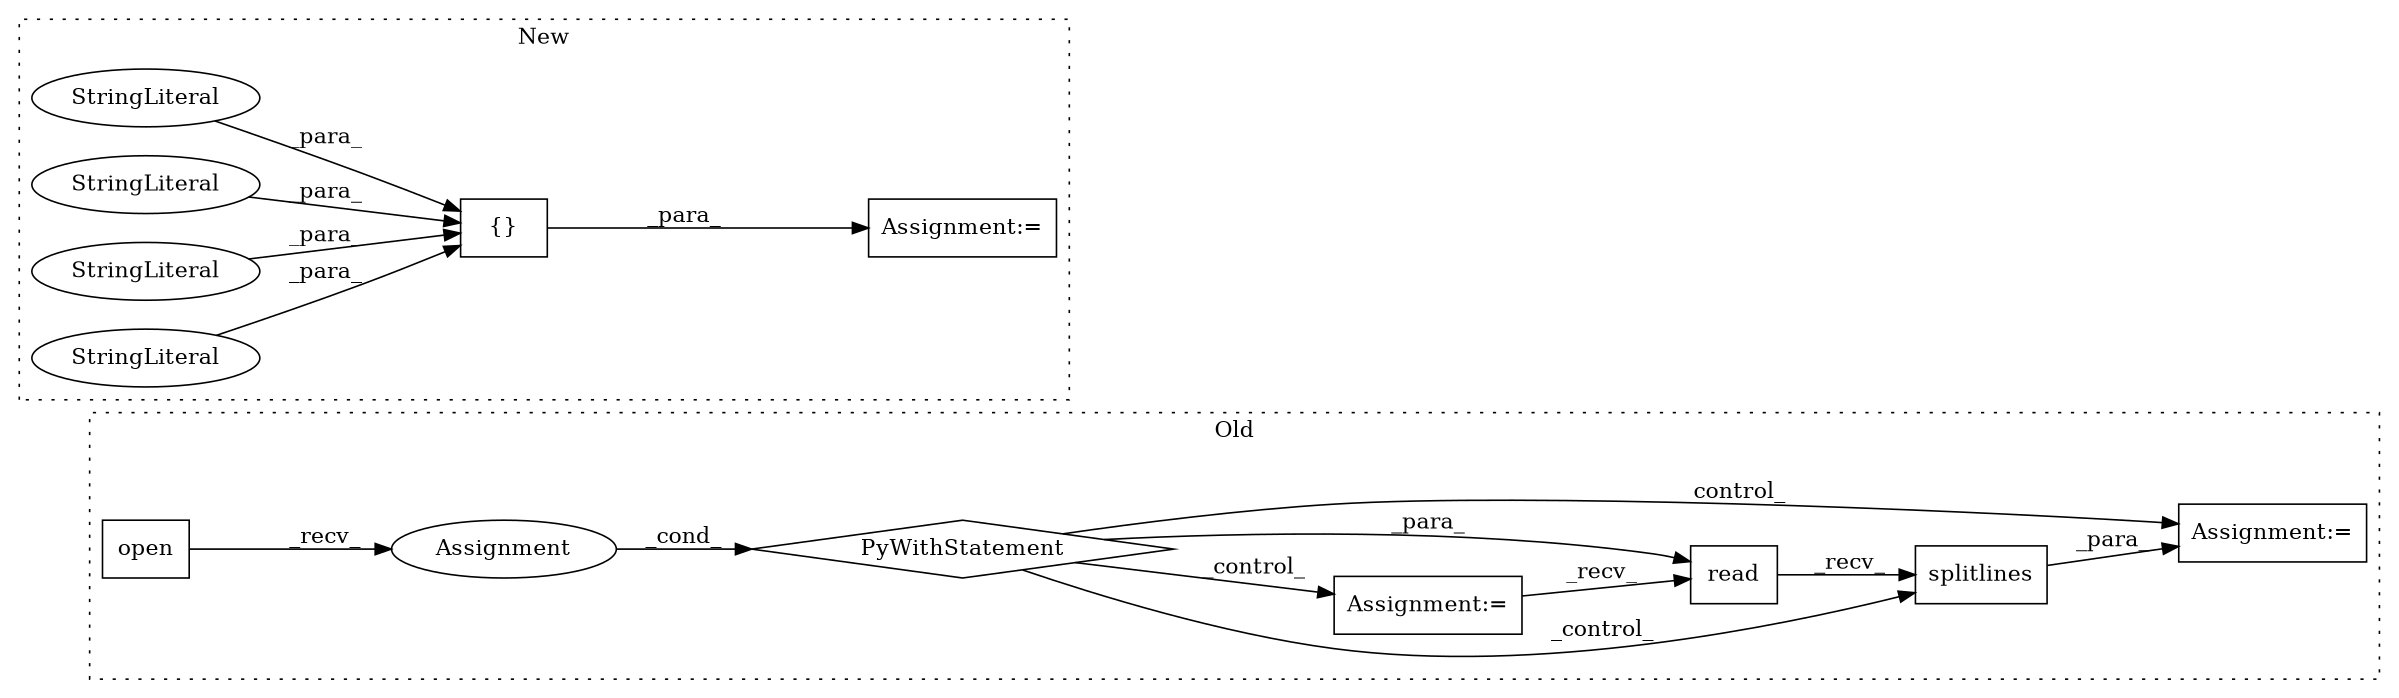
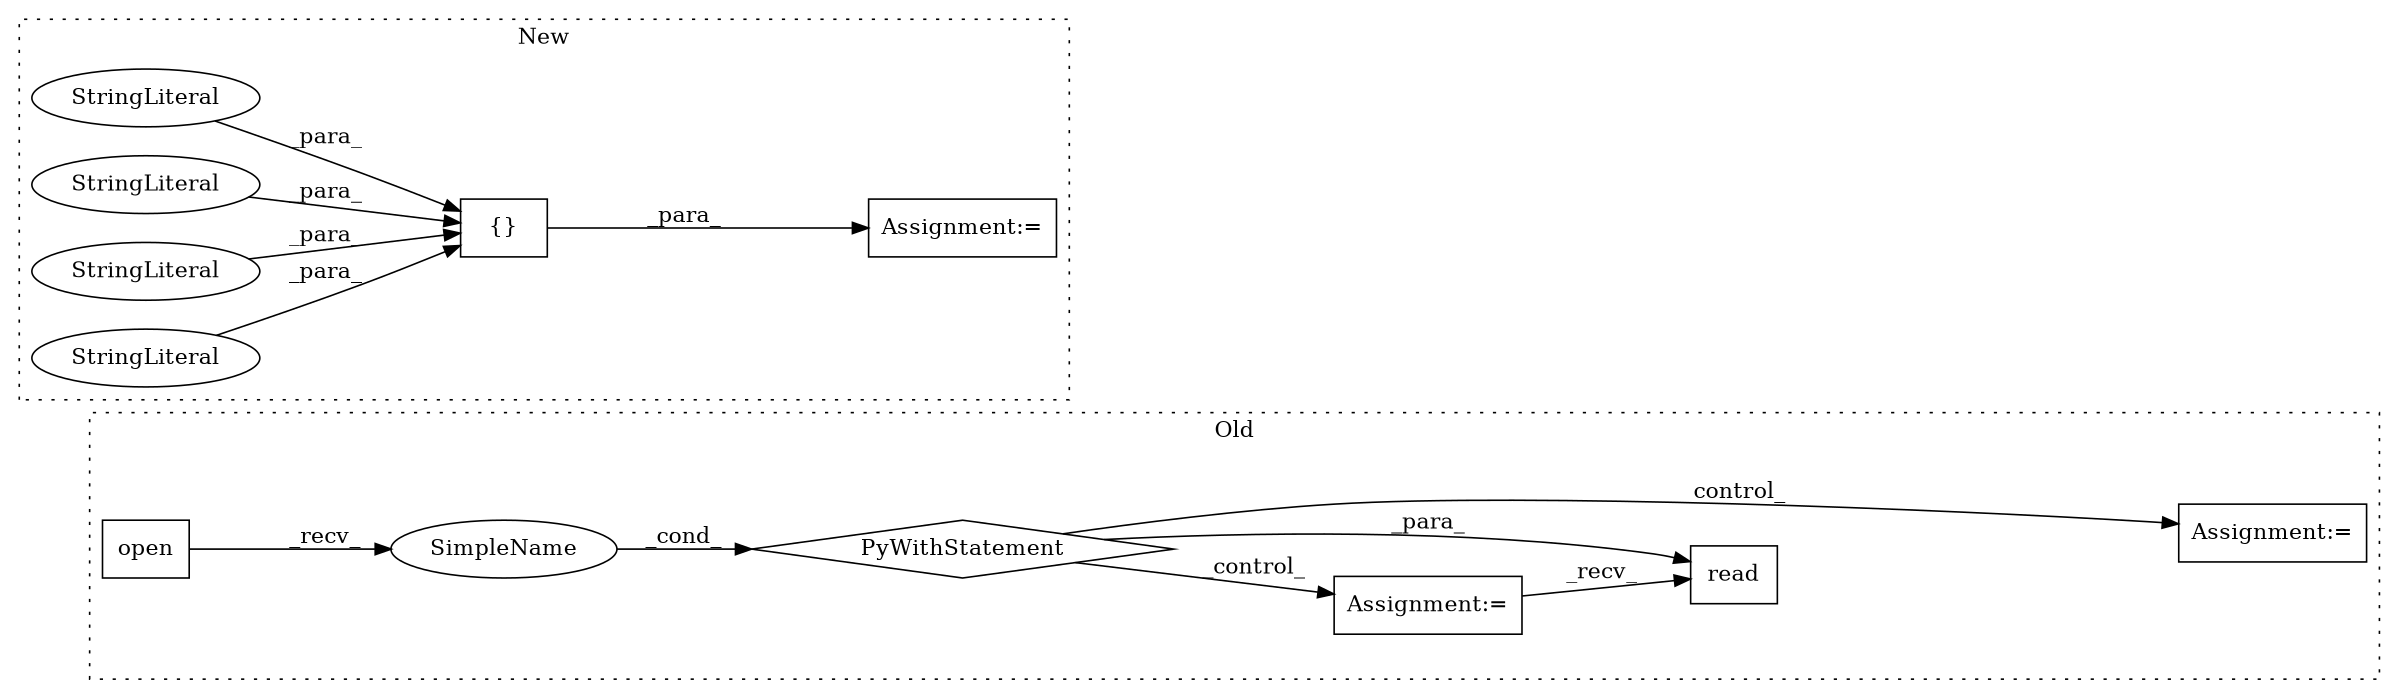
(504, 549) -> (504, 549)
(1981, 575) -> none
